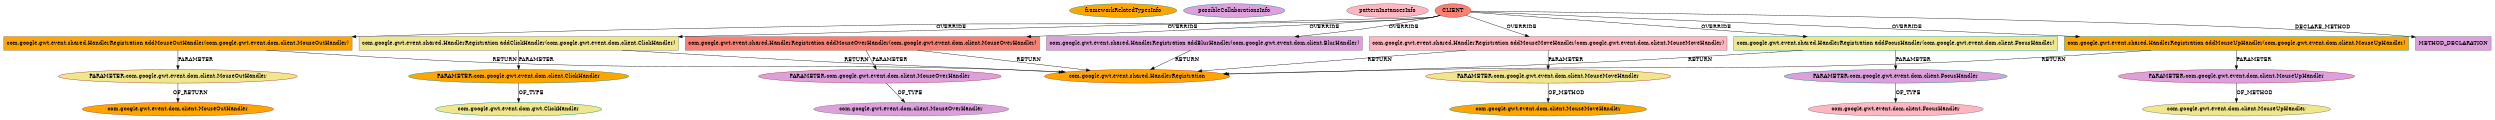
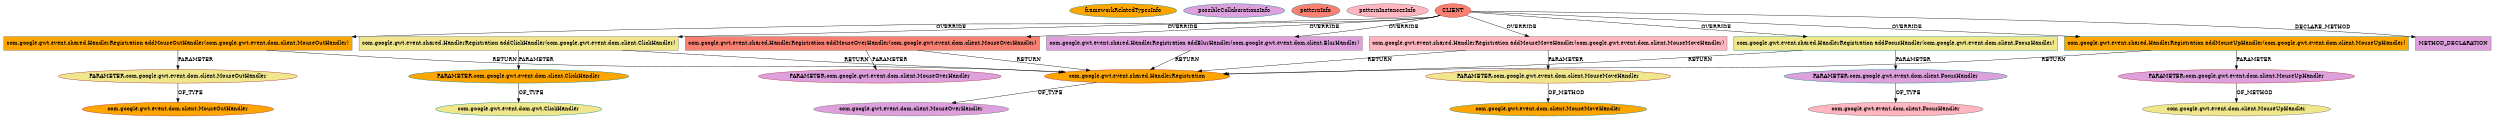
none -> (1316, 11)
(894, 91) -> (1026, 92)
(191, 93) -> (191, 93)
